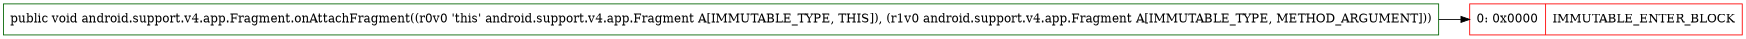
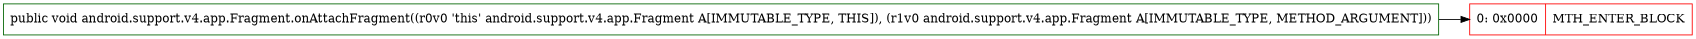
(1644, 19) -> (1619, 19)
